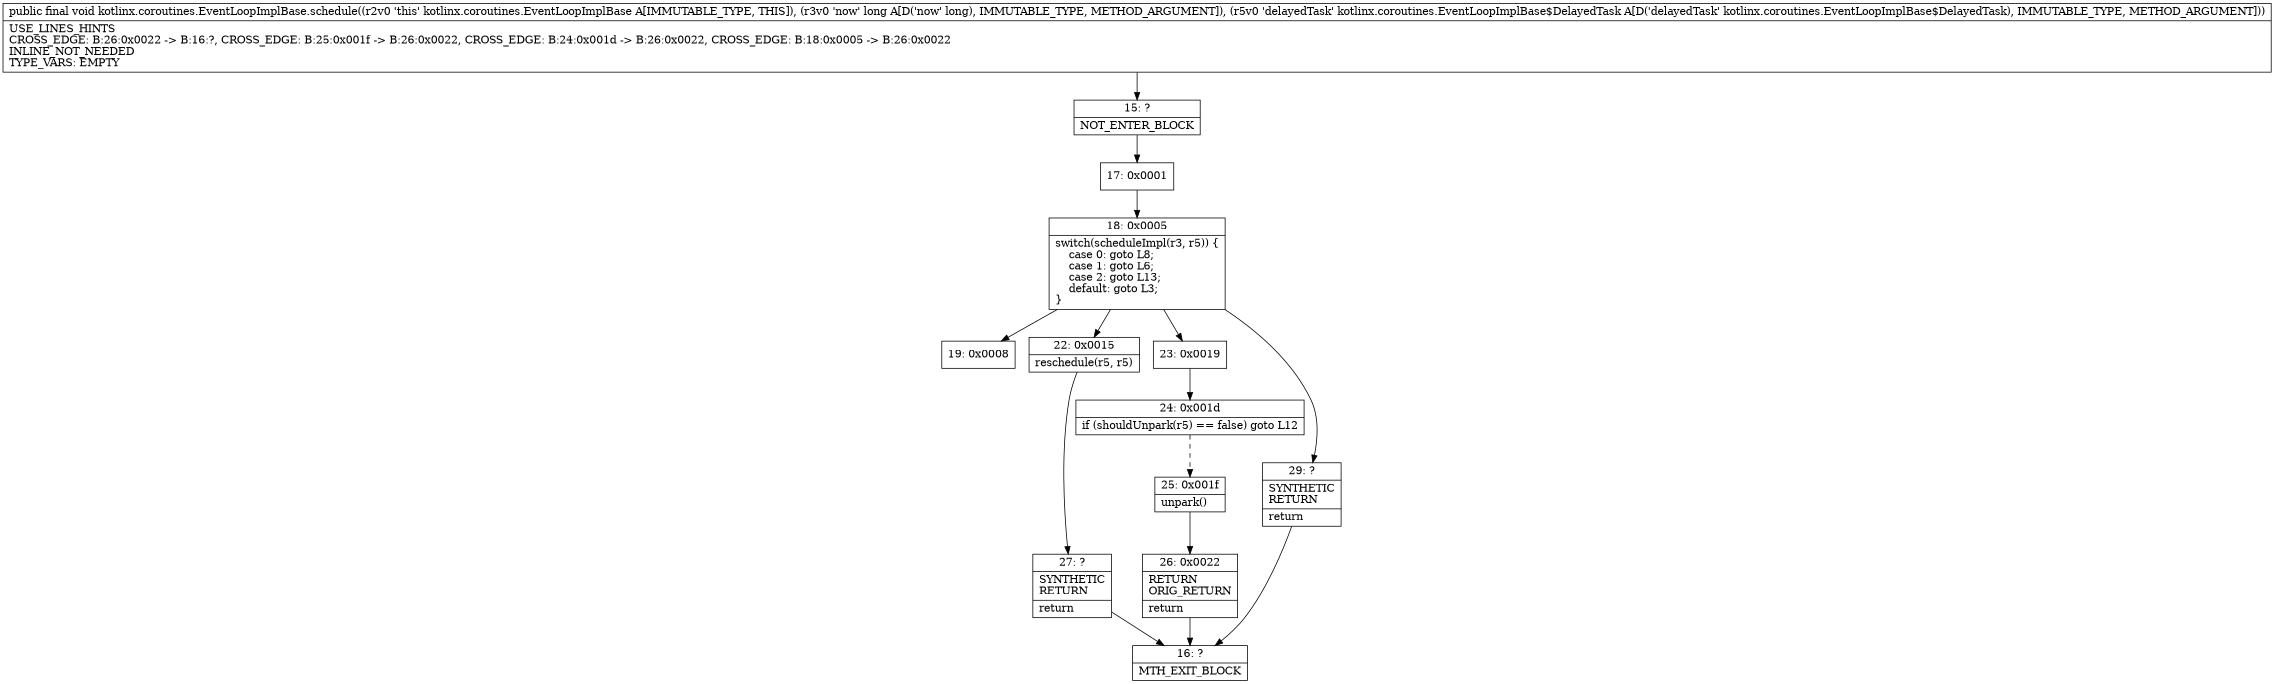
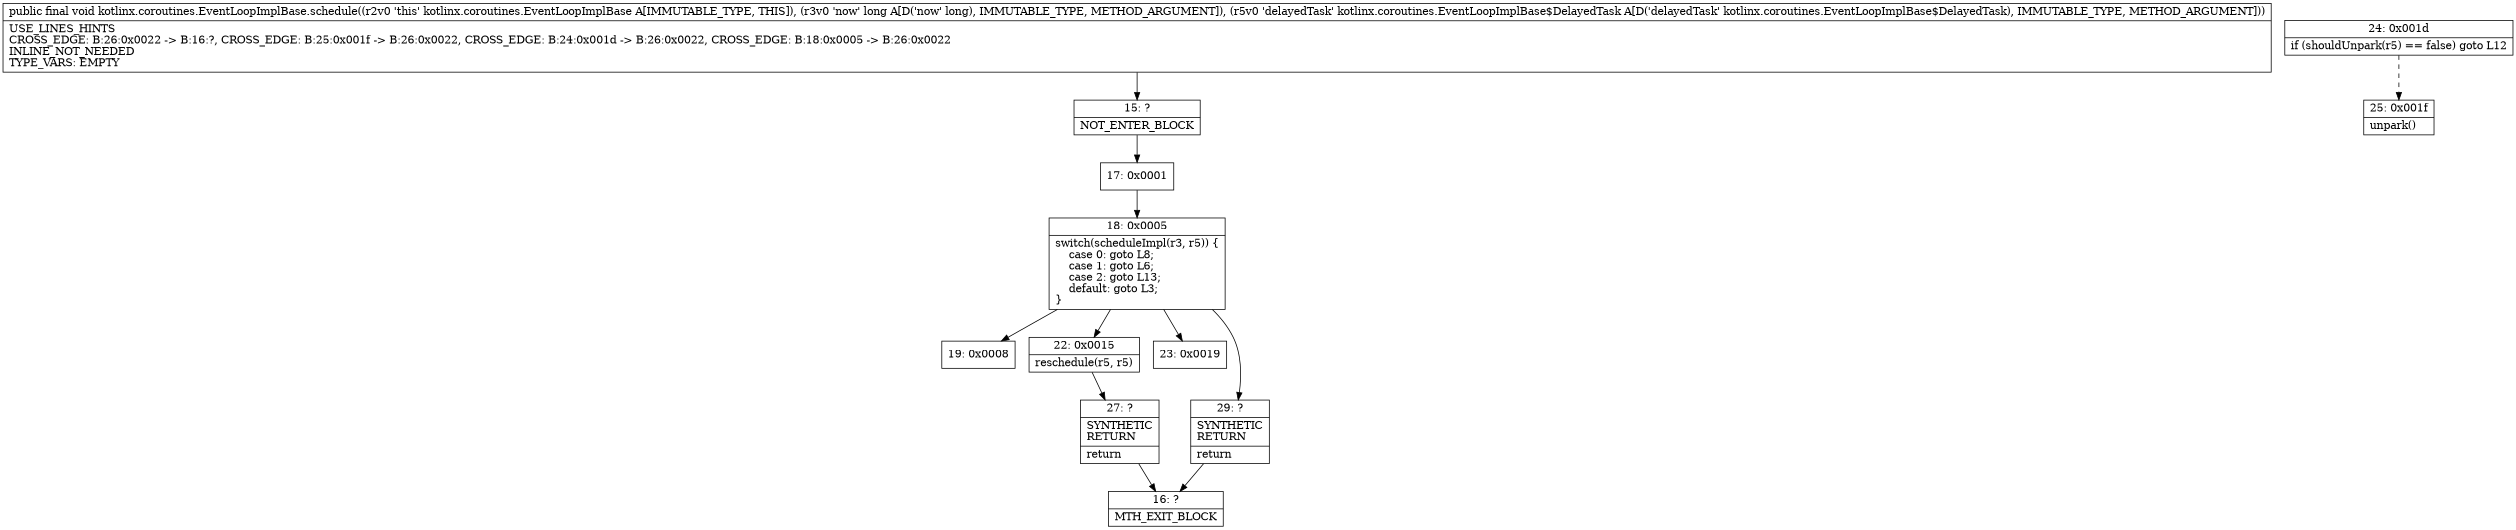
(1190, 380) -> none
(1190, 586) -> none
